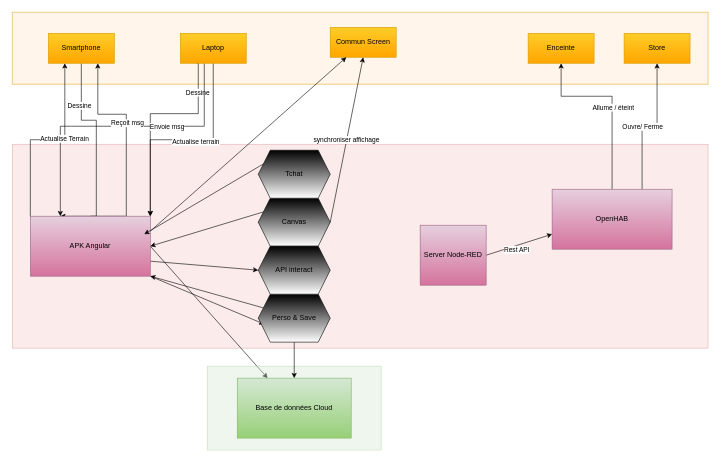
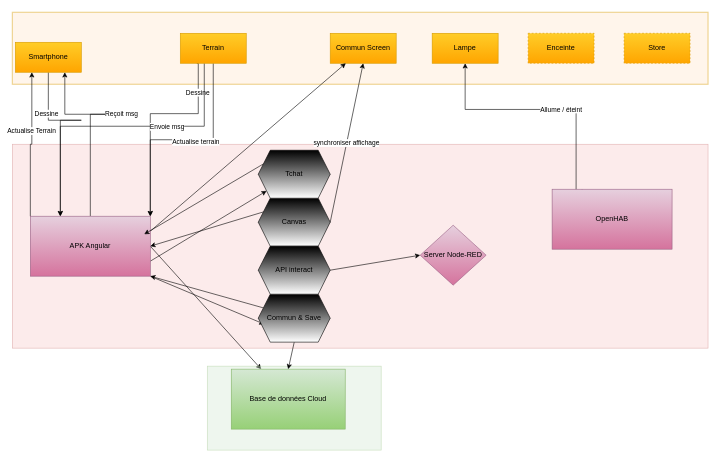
(363, 42) -> (363, 48)
(81, 48) -> (48, 57)
(213, 48) -> (213, 48)
none -> (465, 48)
(561, 48) -> (561, 48)
(657, 48) -> (657, 48)
(612, 104) -> none
none -> (521, 110)
(649, 126) -> none
(517, 246) -> none
(453, 255) -> (453, 255)
none -> (374, 263)
(211, 266) -> (234, 211)
(294, 318) -> (294, 318)
(294, 408) -> (288, 399)
